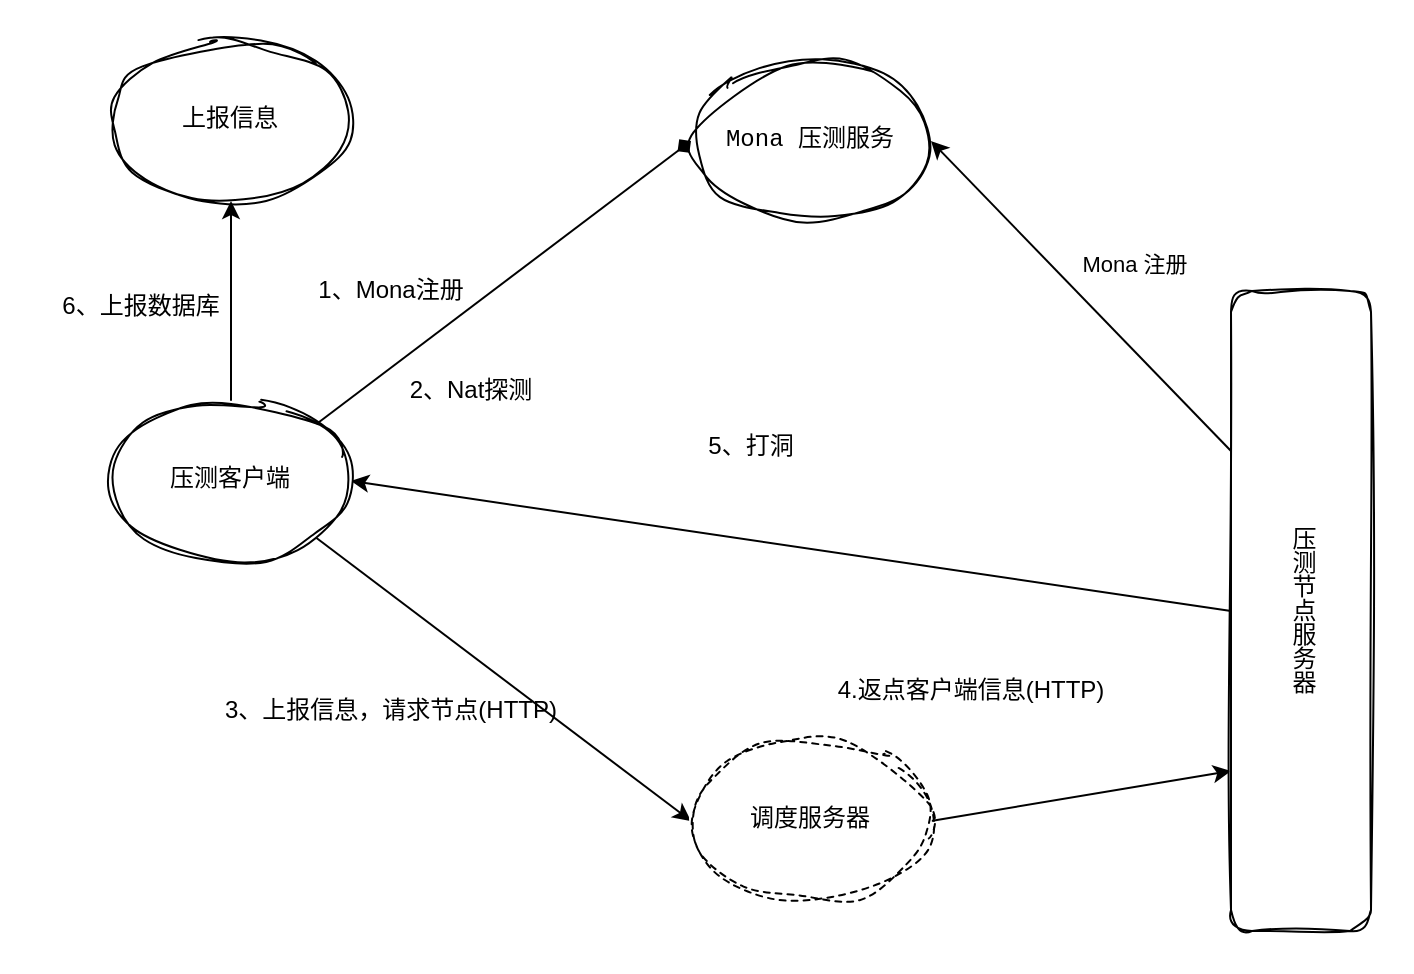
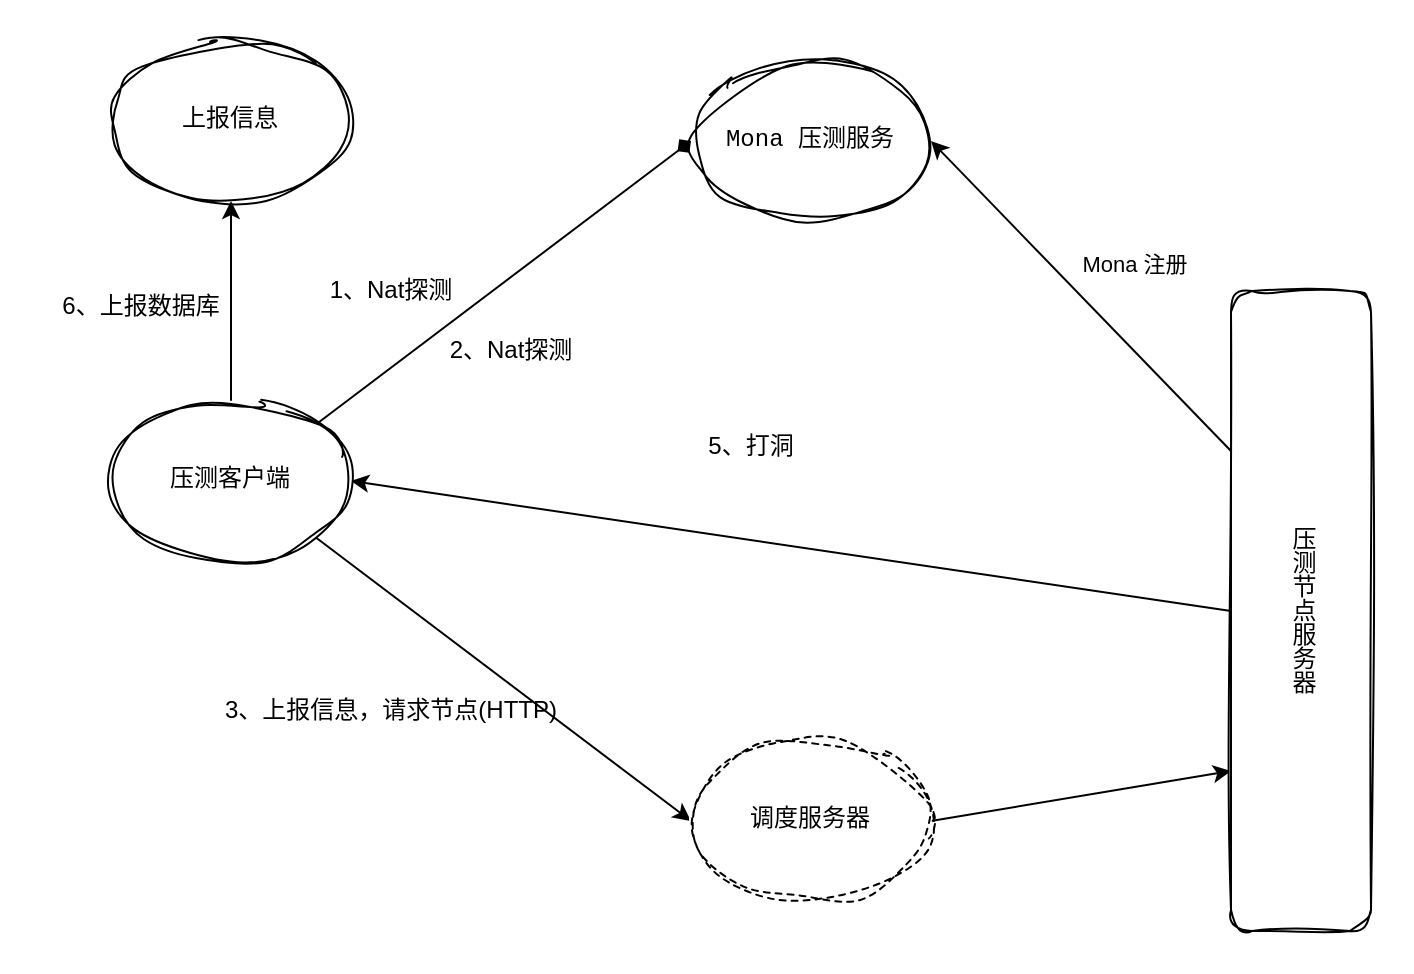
(392, 291) -> (392, 291)
(471, 391) -> (511, 351)
(971, 691) -> none
